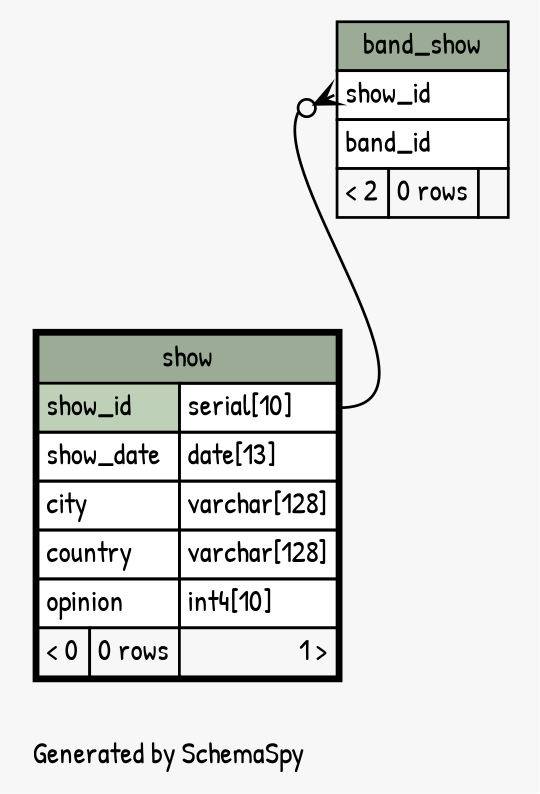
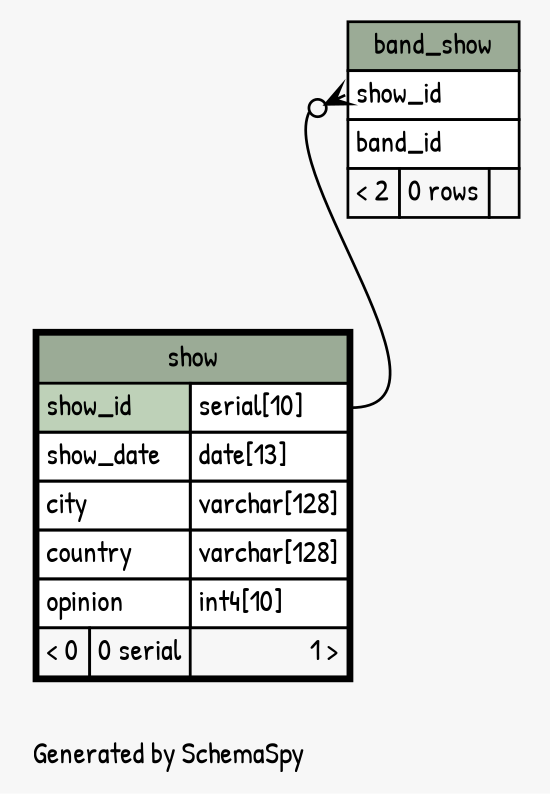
(135, 651) -> (140, 651)
